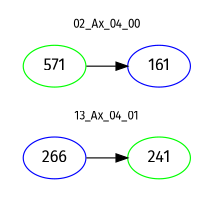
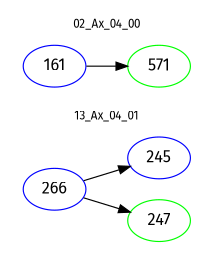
(101, 66) -> (101, 66)
none -> (159, 158)
(159, 158) -> (159, 221)
